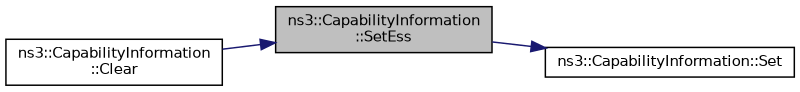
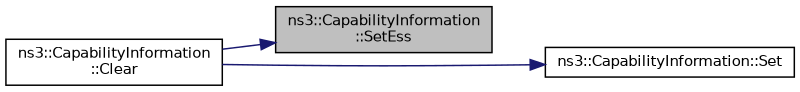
(512, 44) -> (376, 66)
